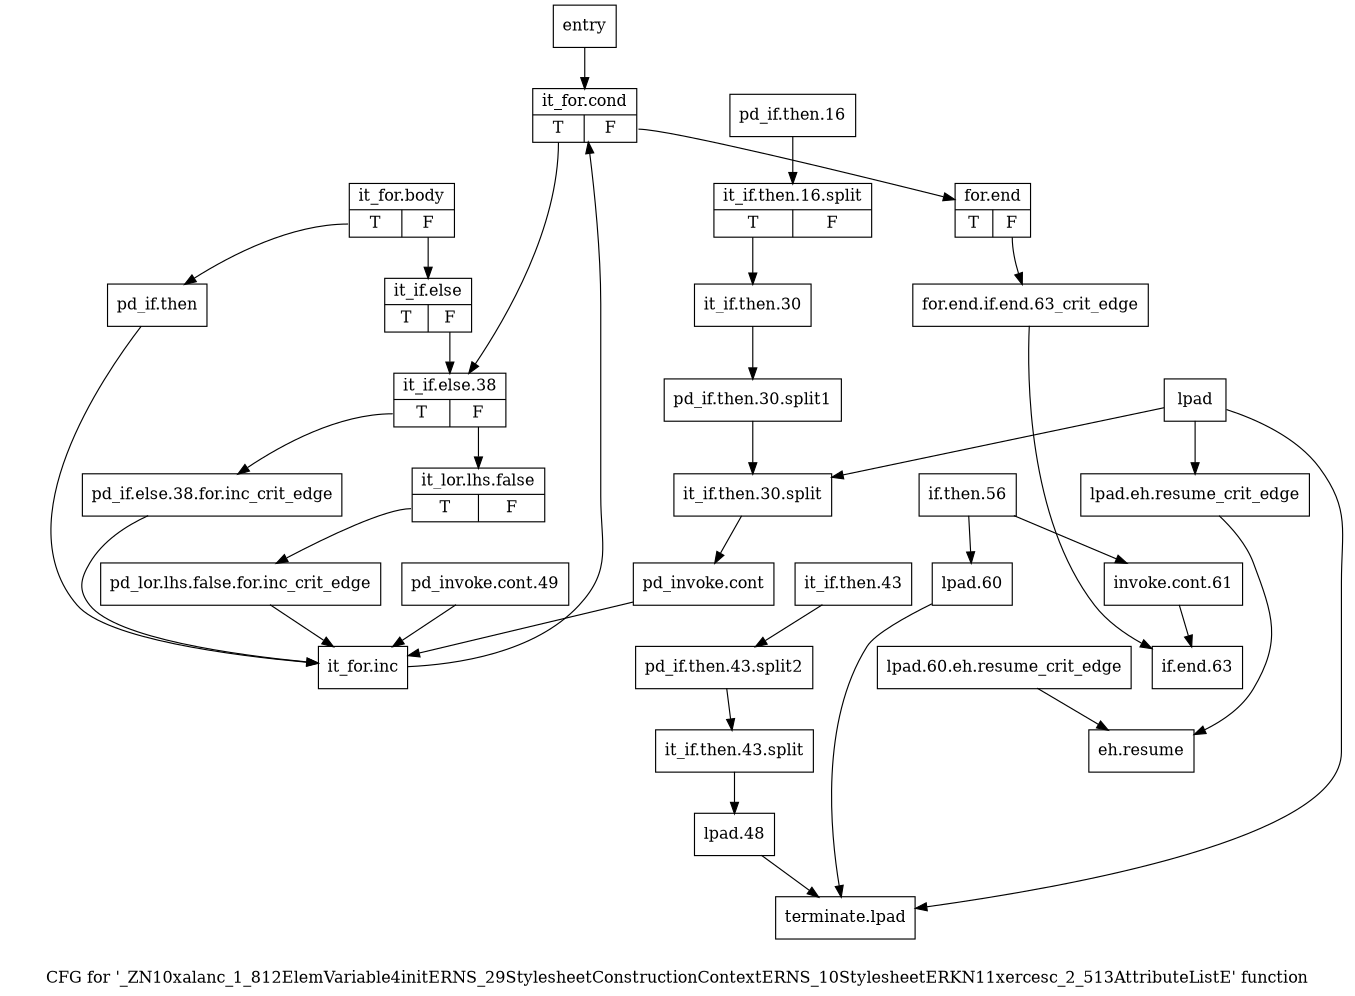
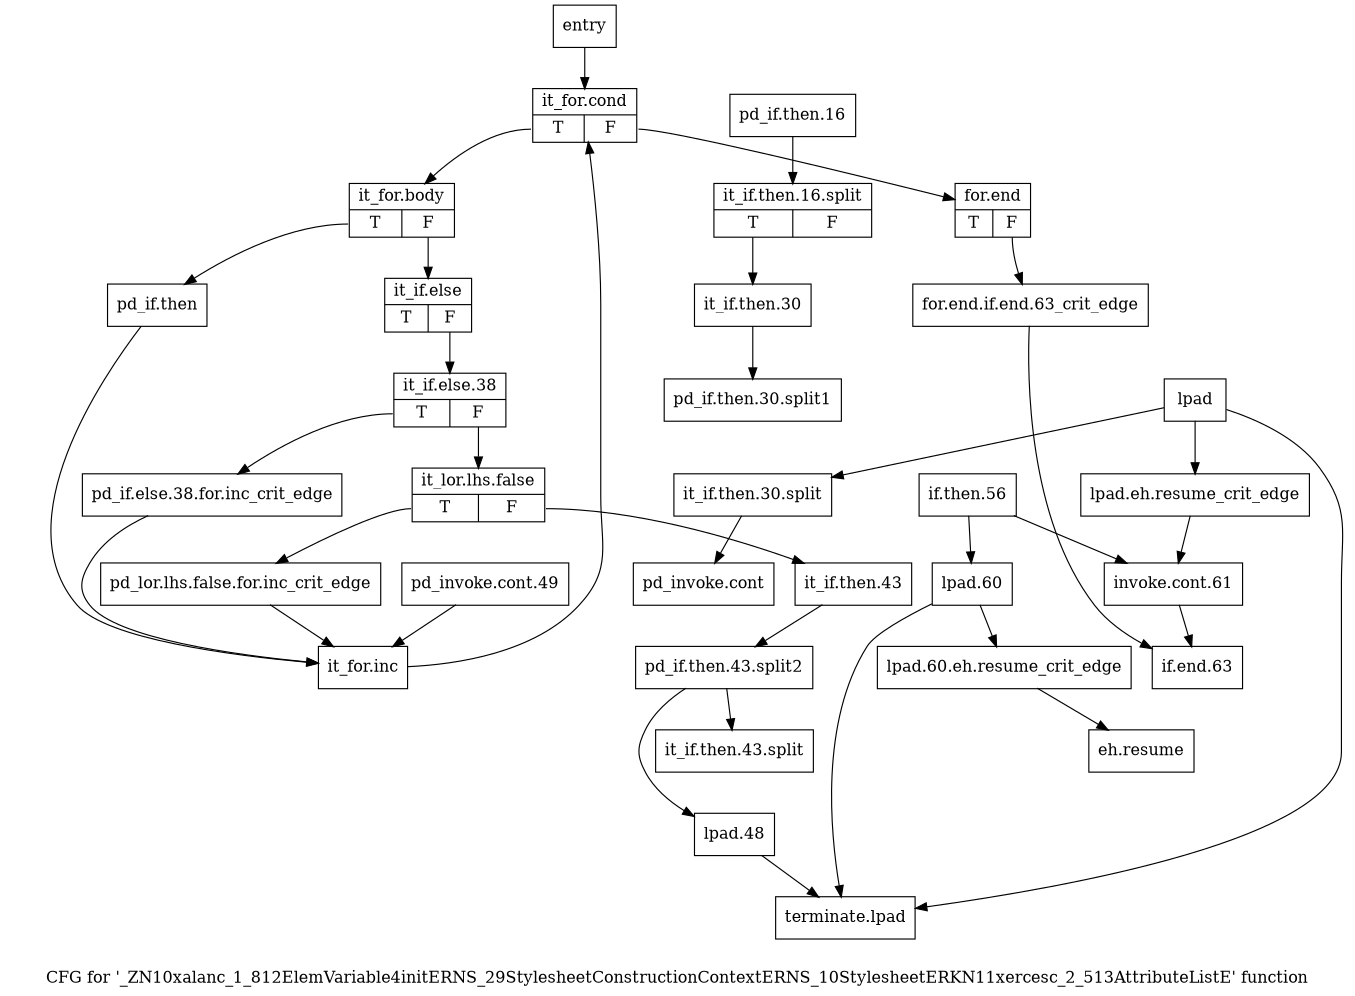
(532, 259) -> (478, 144)
(753, 442) -> none
none -> (671, 524)
none -> (986, 621)
(526, 628) -> none
(1271, 629) -> (1186, 534)
(734, 787) -> (639, 749)
